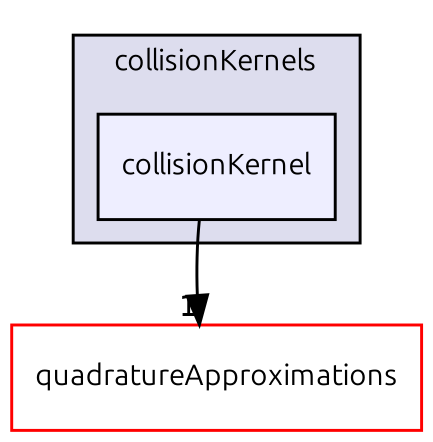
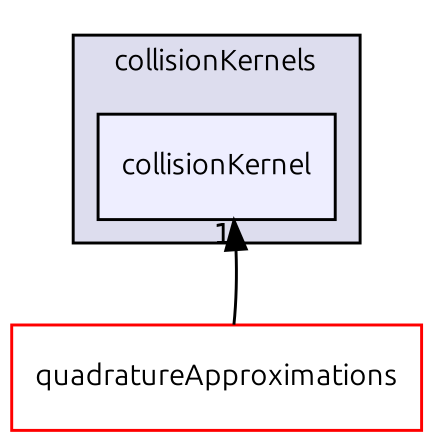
(197, 262) -> (236, 287)
